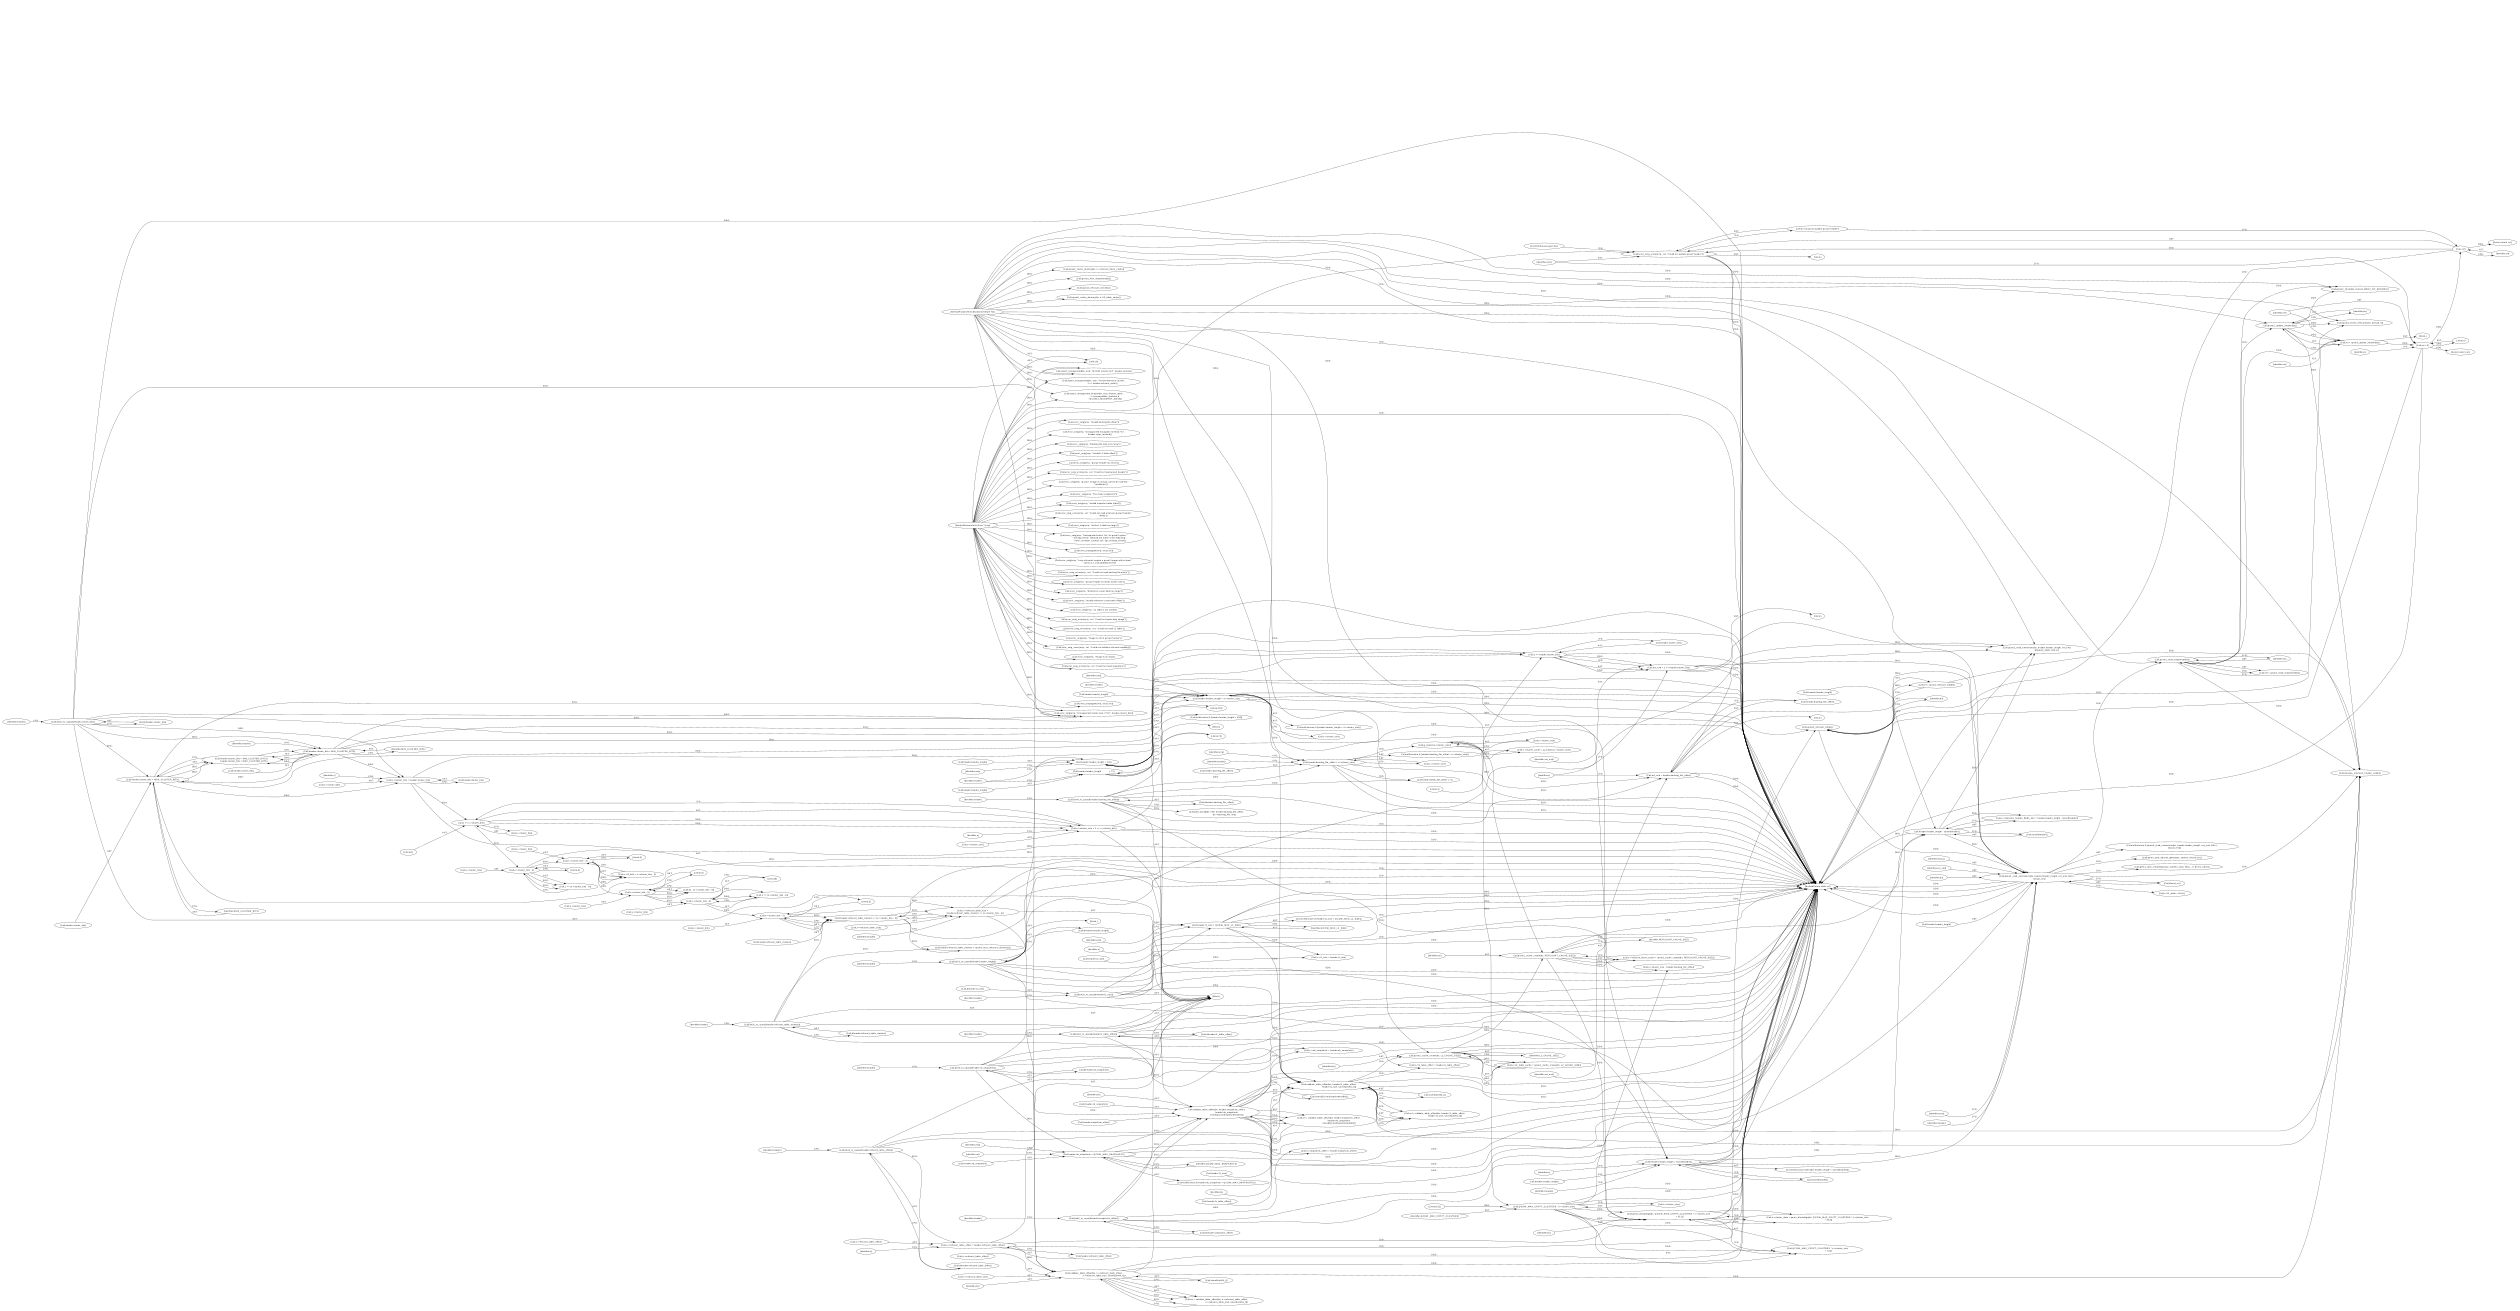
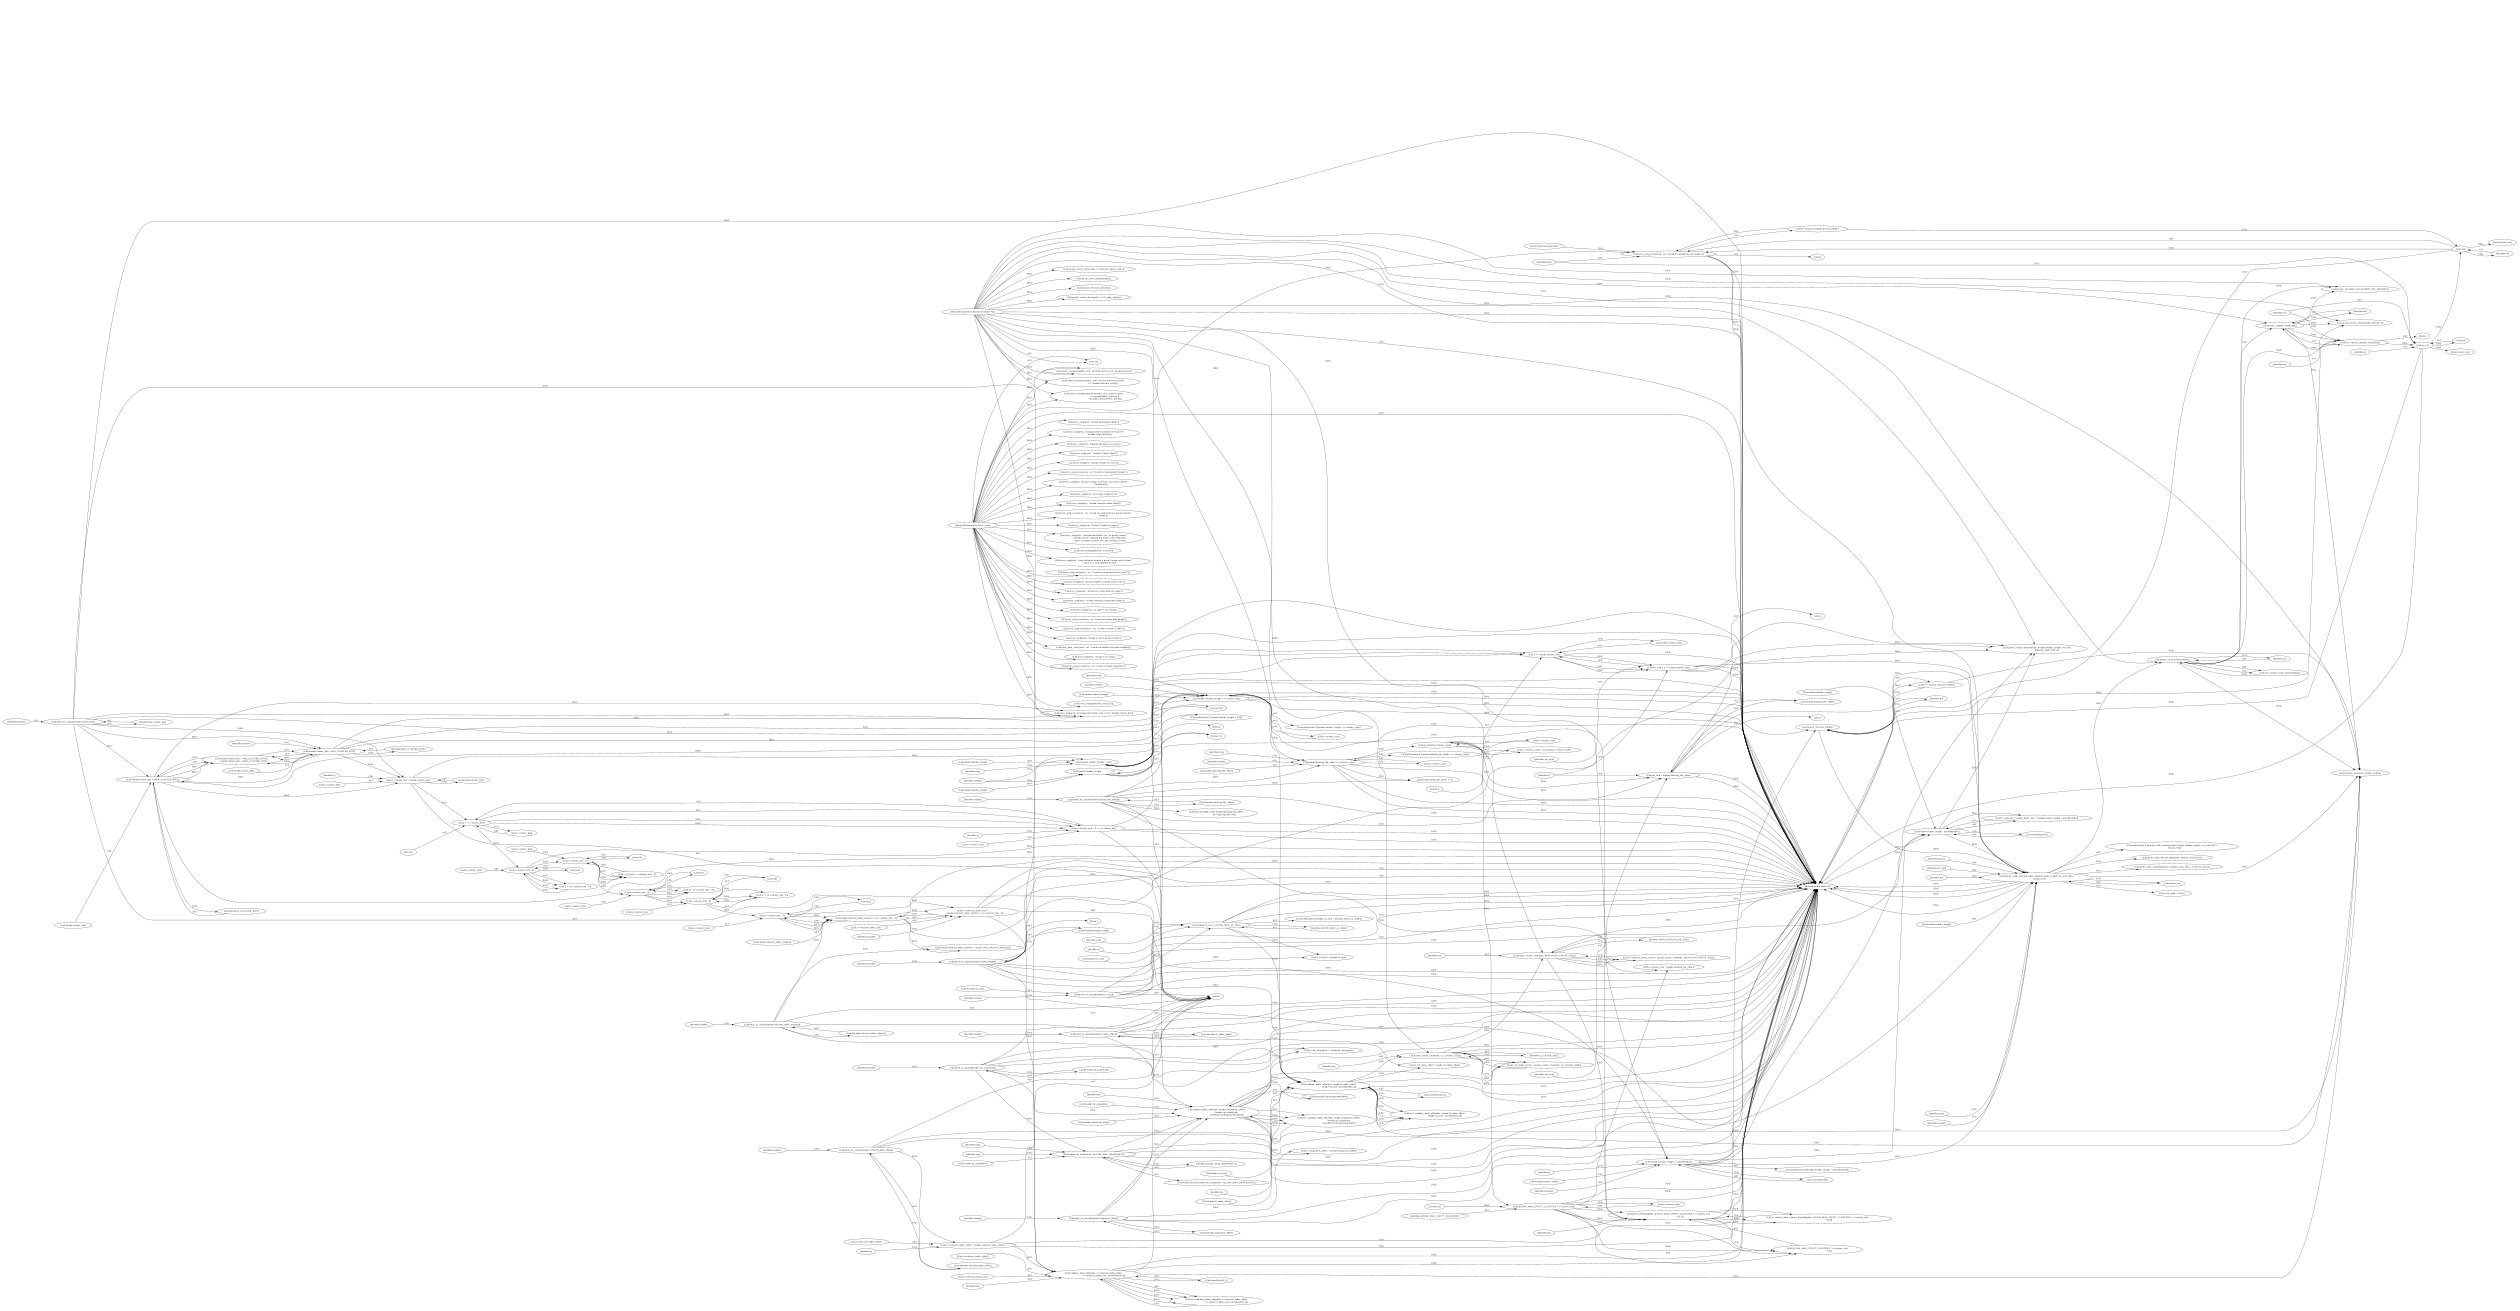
(1863, 853) -> (1876, 859)
(1094, 1256) -> none
